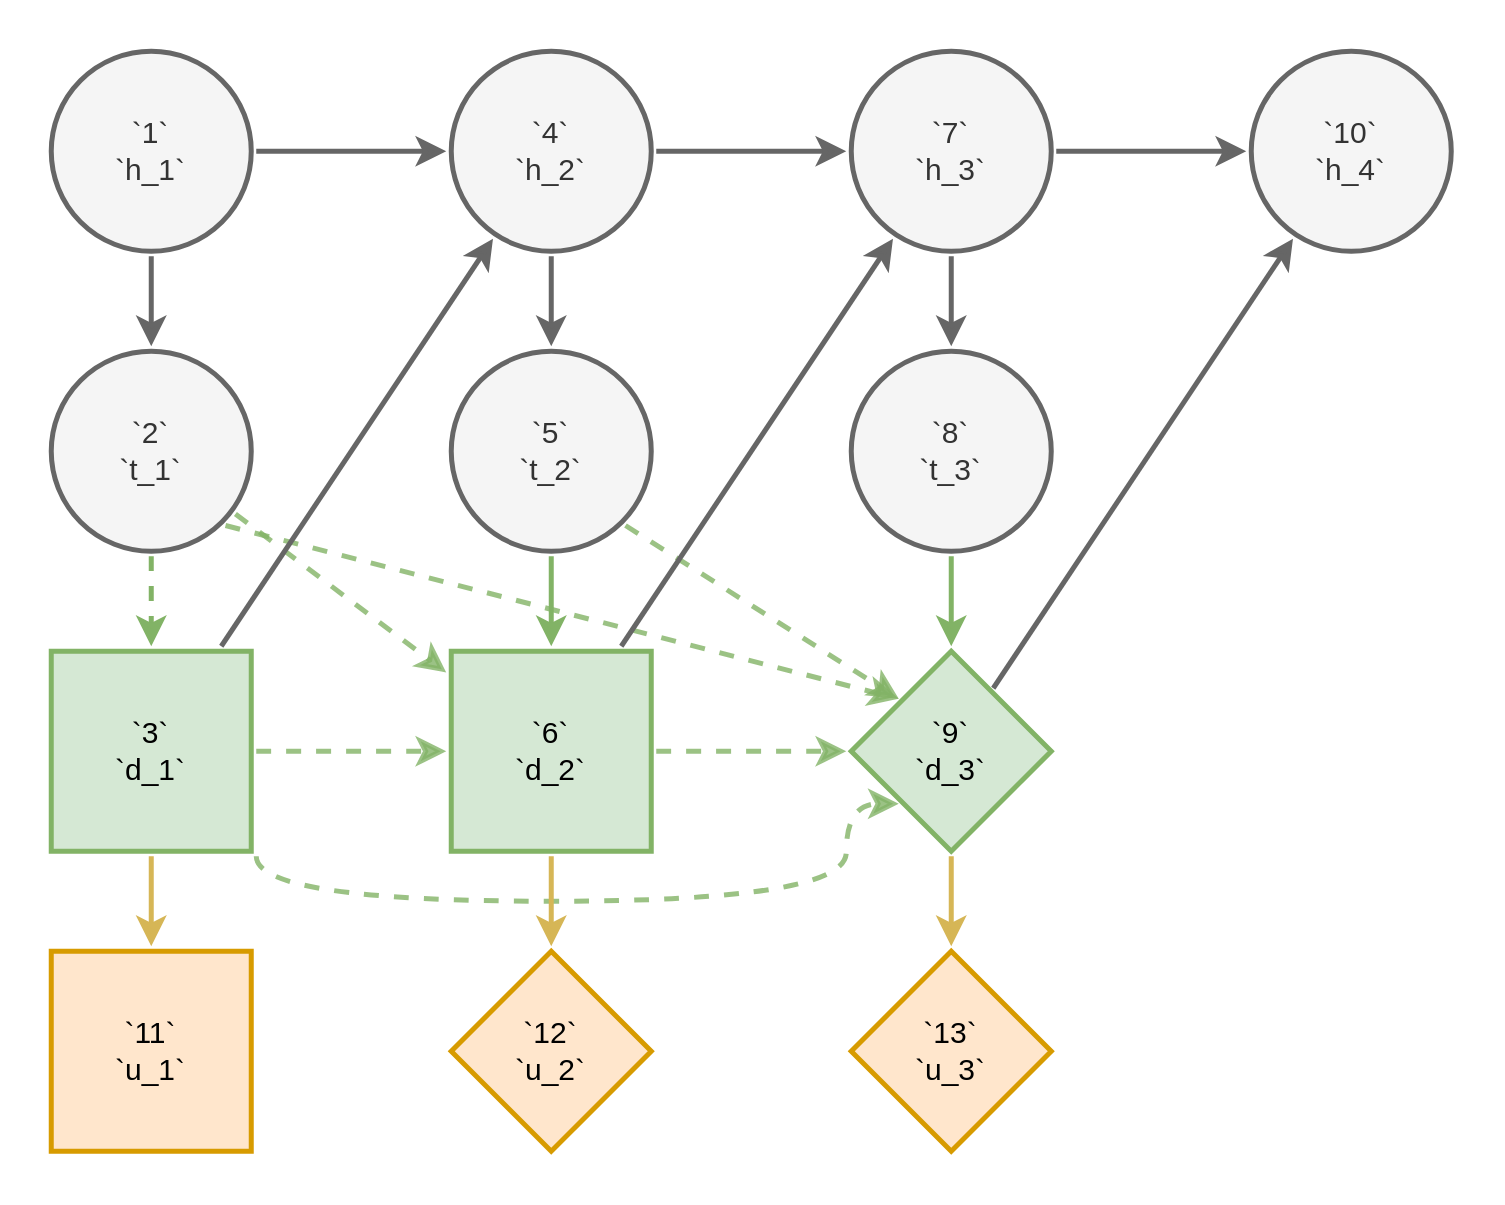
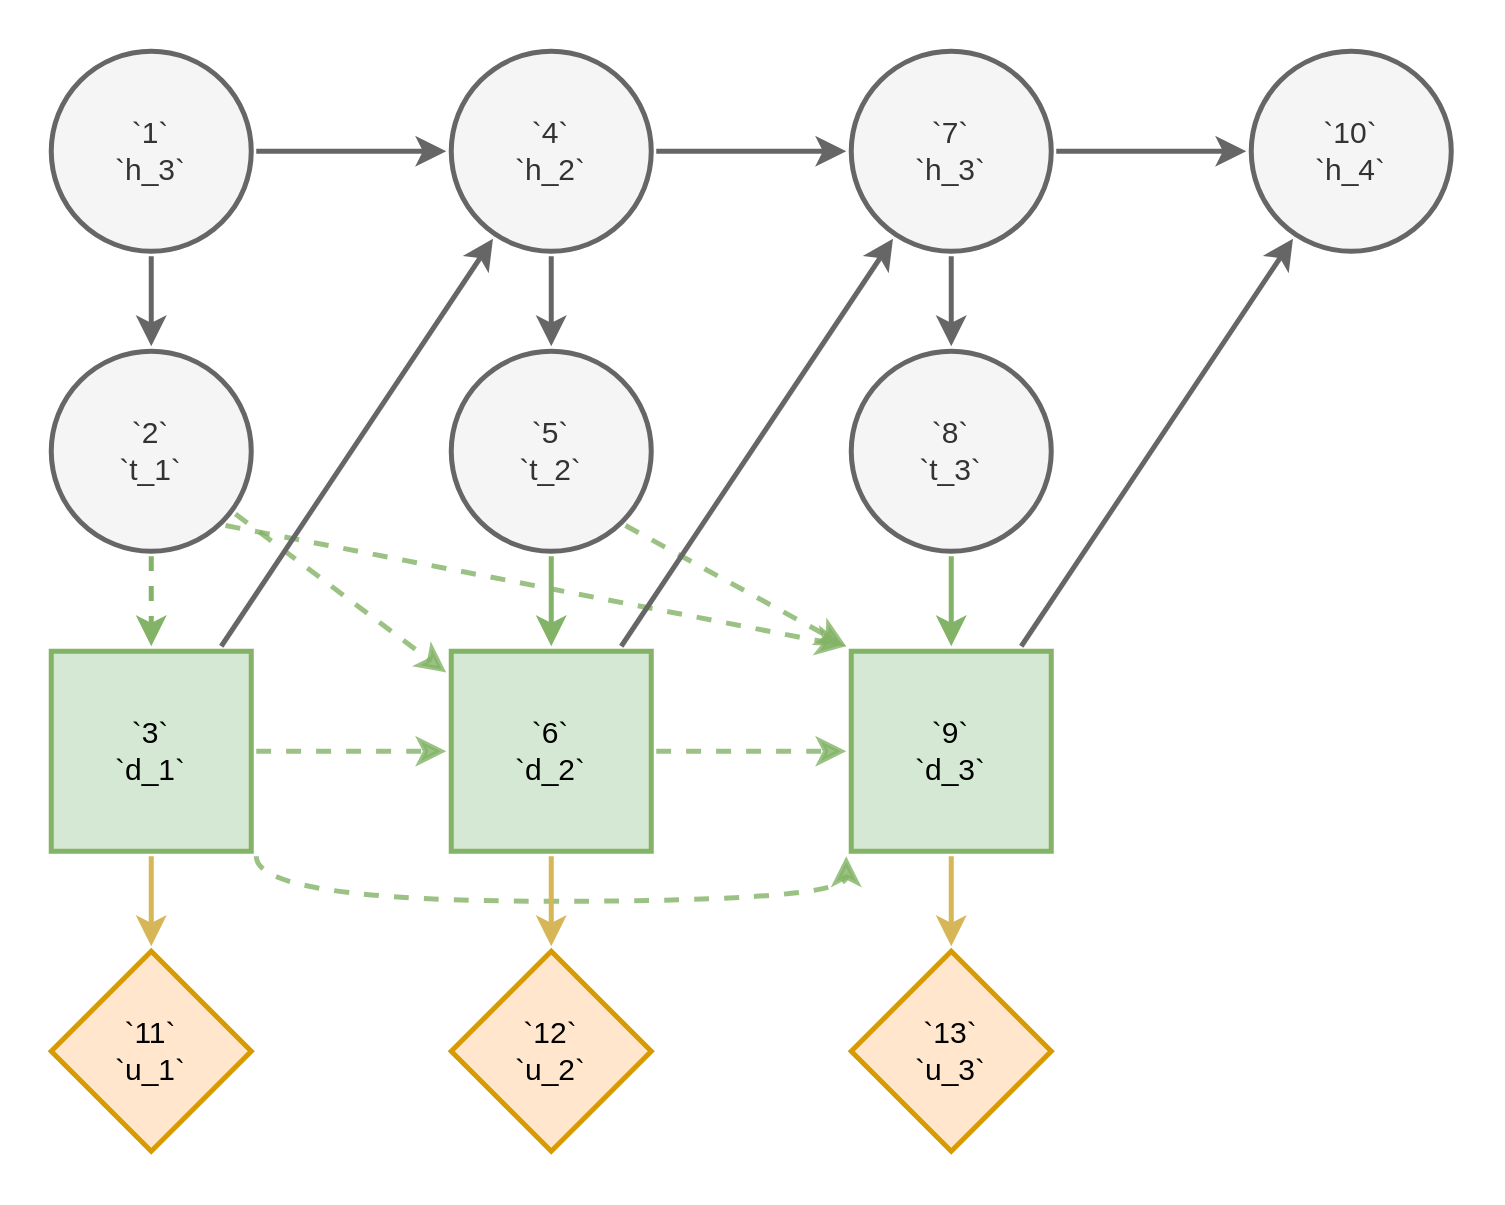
(151, 151) -> (151, 151)
(951, 751) -> (951, 751)
(151, 1051) -> (151, 1051)
